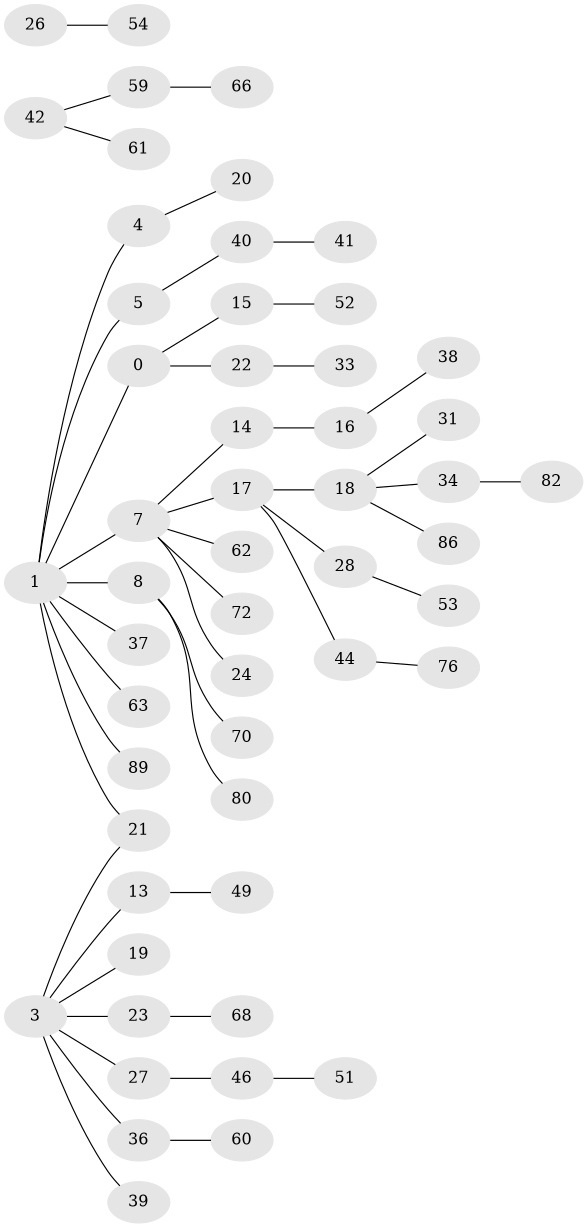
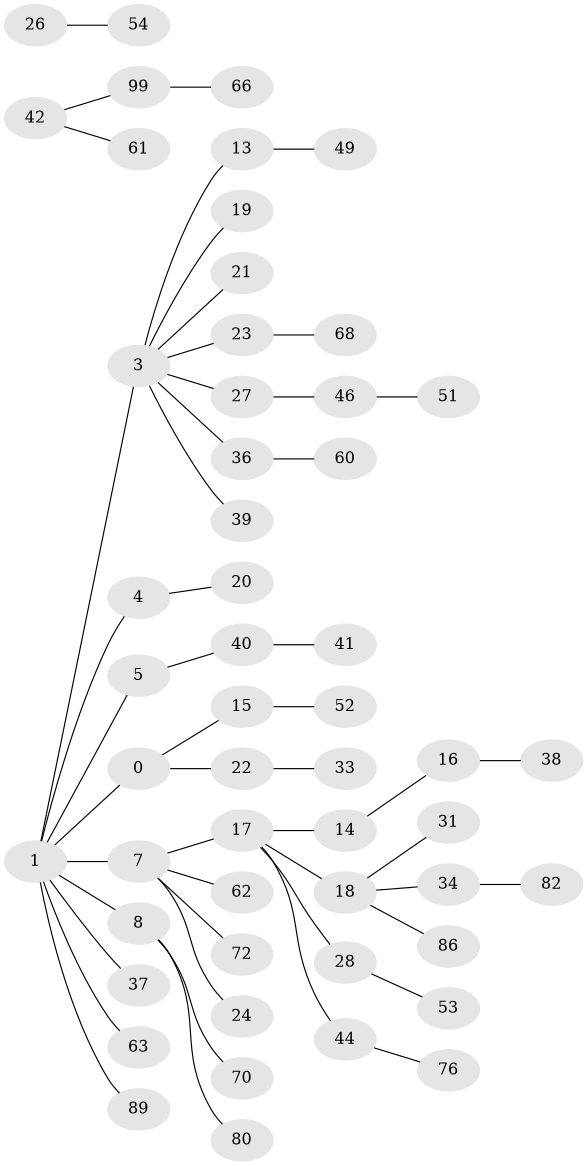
(139, 87) -> (139, 87)
(191, 474) -> (294, 831)
(69, 713) -> (87, 614)
